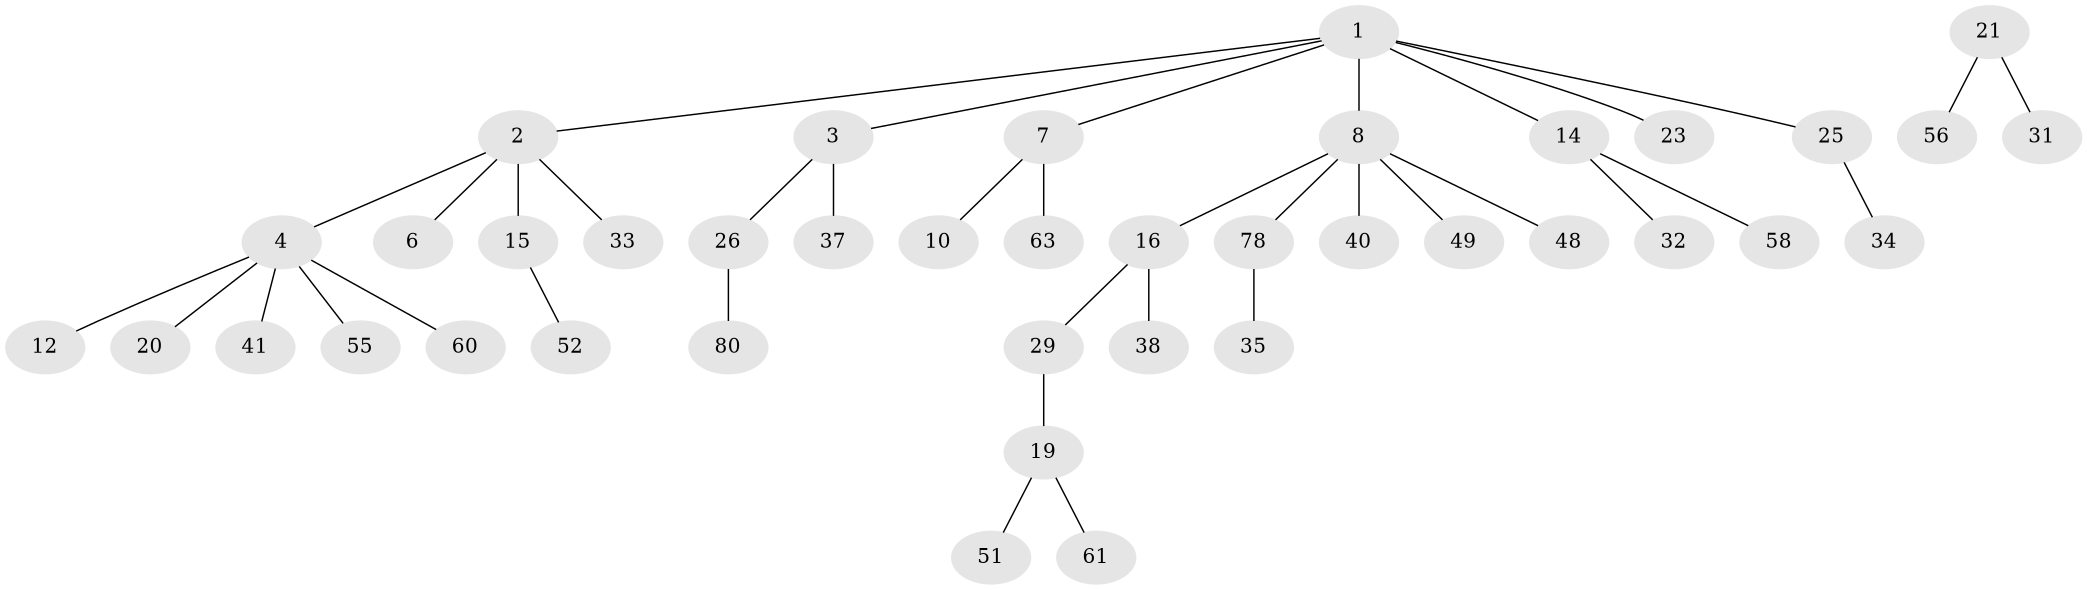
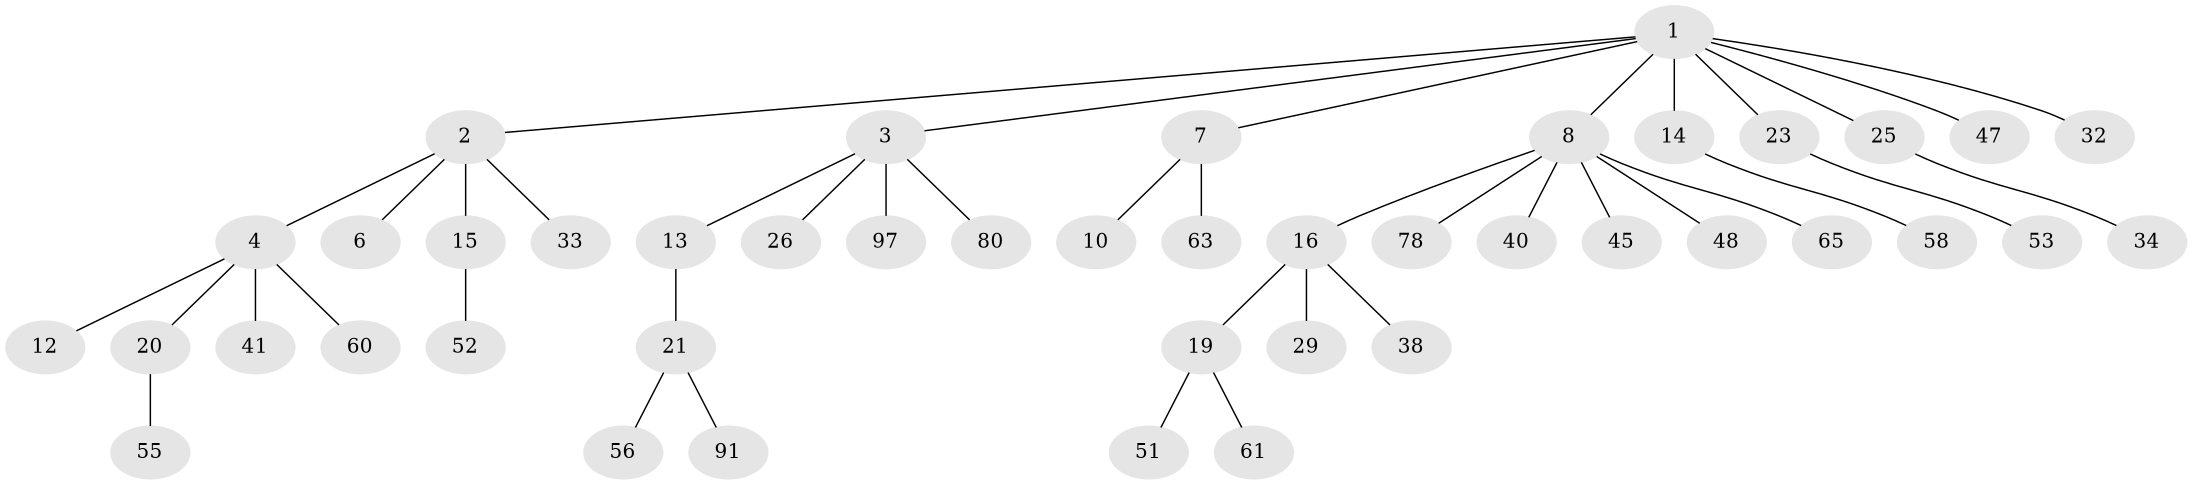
none -> (1990, 137)
(2042, 137) -> (728, 453)
(1622, 190) -> (1891, 70)
none -> (676, 242)
(834, 242) -> (886, 242)
(1464, 242) -> (1622, 242)
none -> (1832, 242)
none -> (2042, 242)
(321, 295) -> (150, 400)
(728, 295) -> (938, 190)
(1254, 347) -> none
(1044, 400) -> (1254, 295)
